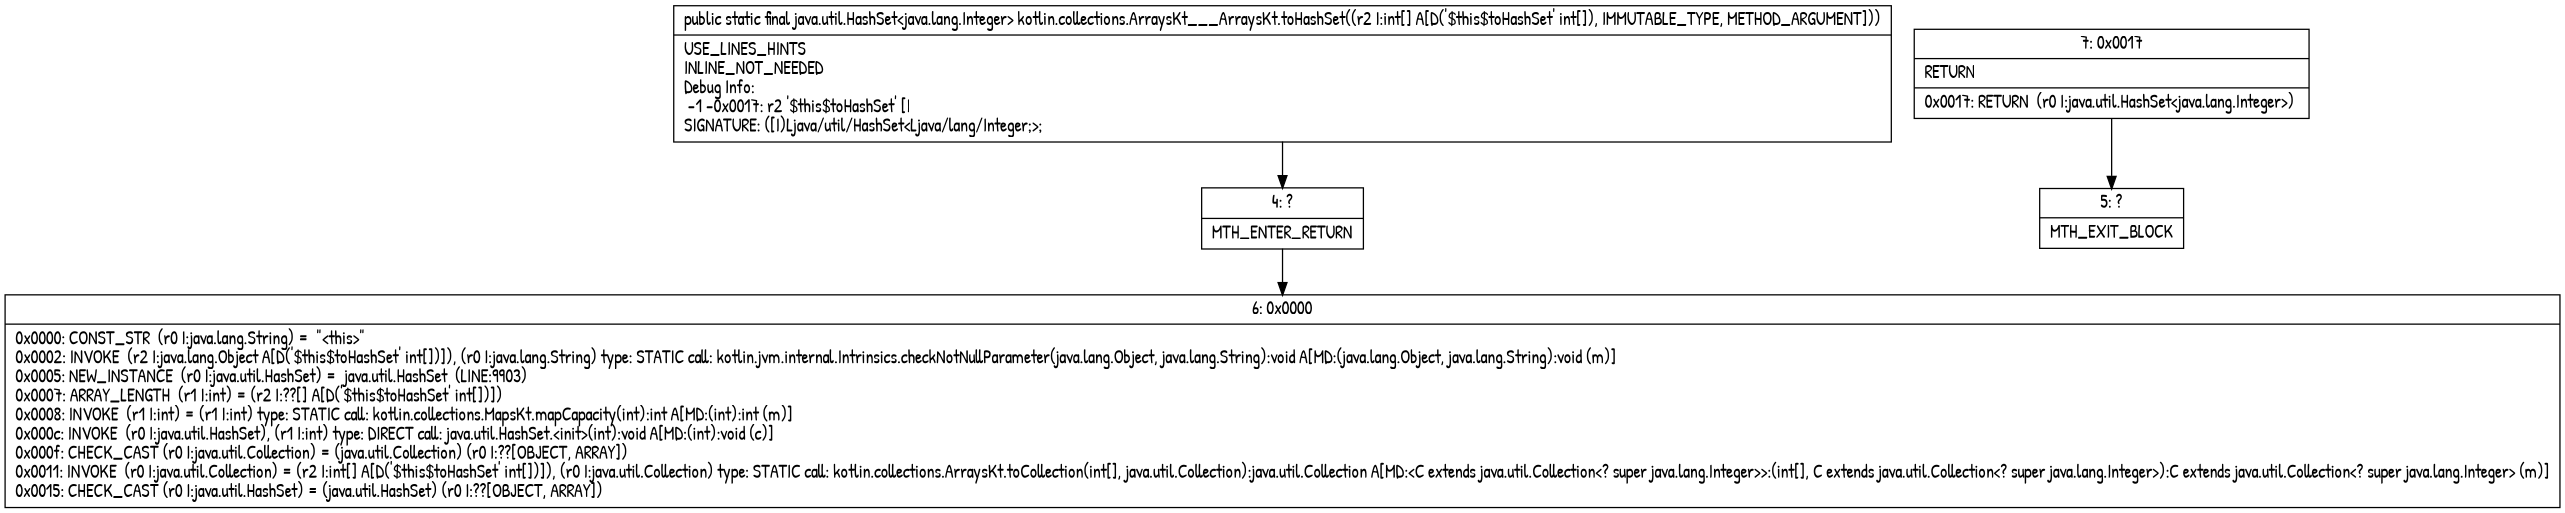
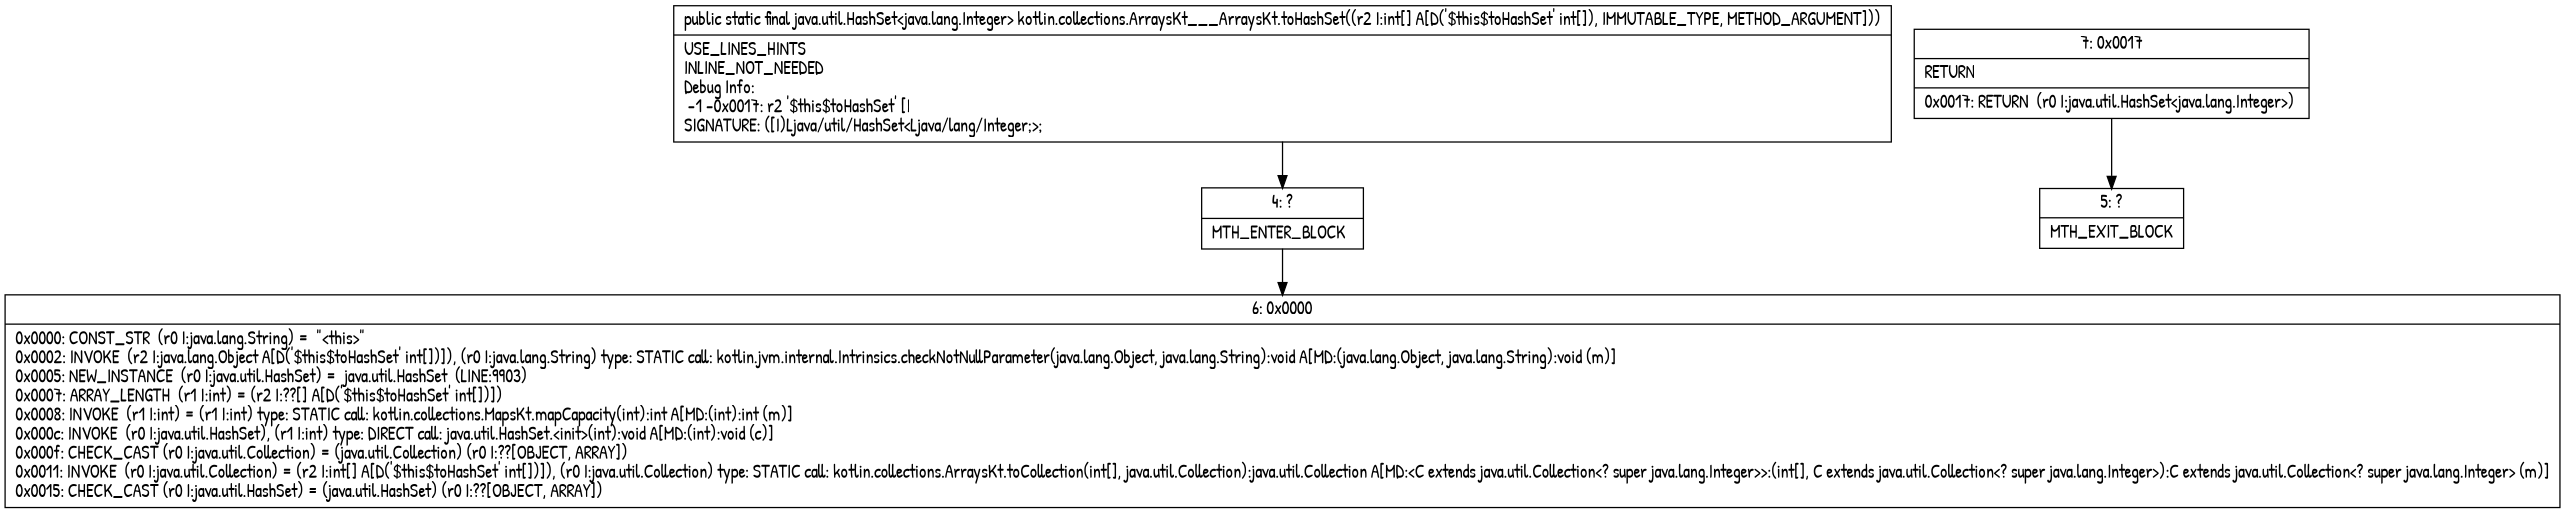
(1283, 233) -> (1279, 233)
